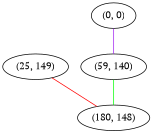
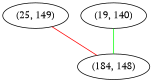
(114, 16) -> none
(114, 67) -> (114, 16)
(114, 118) -> (114, 67)
